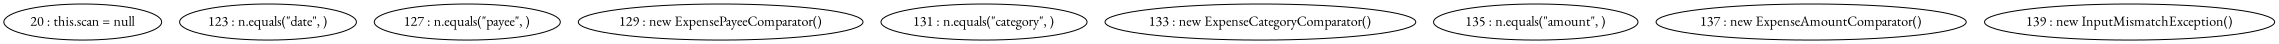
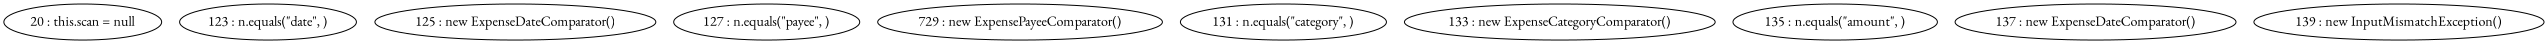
none -> (515, 22)
(721, 22) -> (1020, 22)
(1811, 22) -> (2096, 22)
